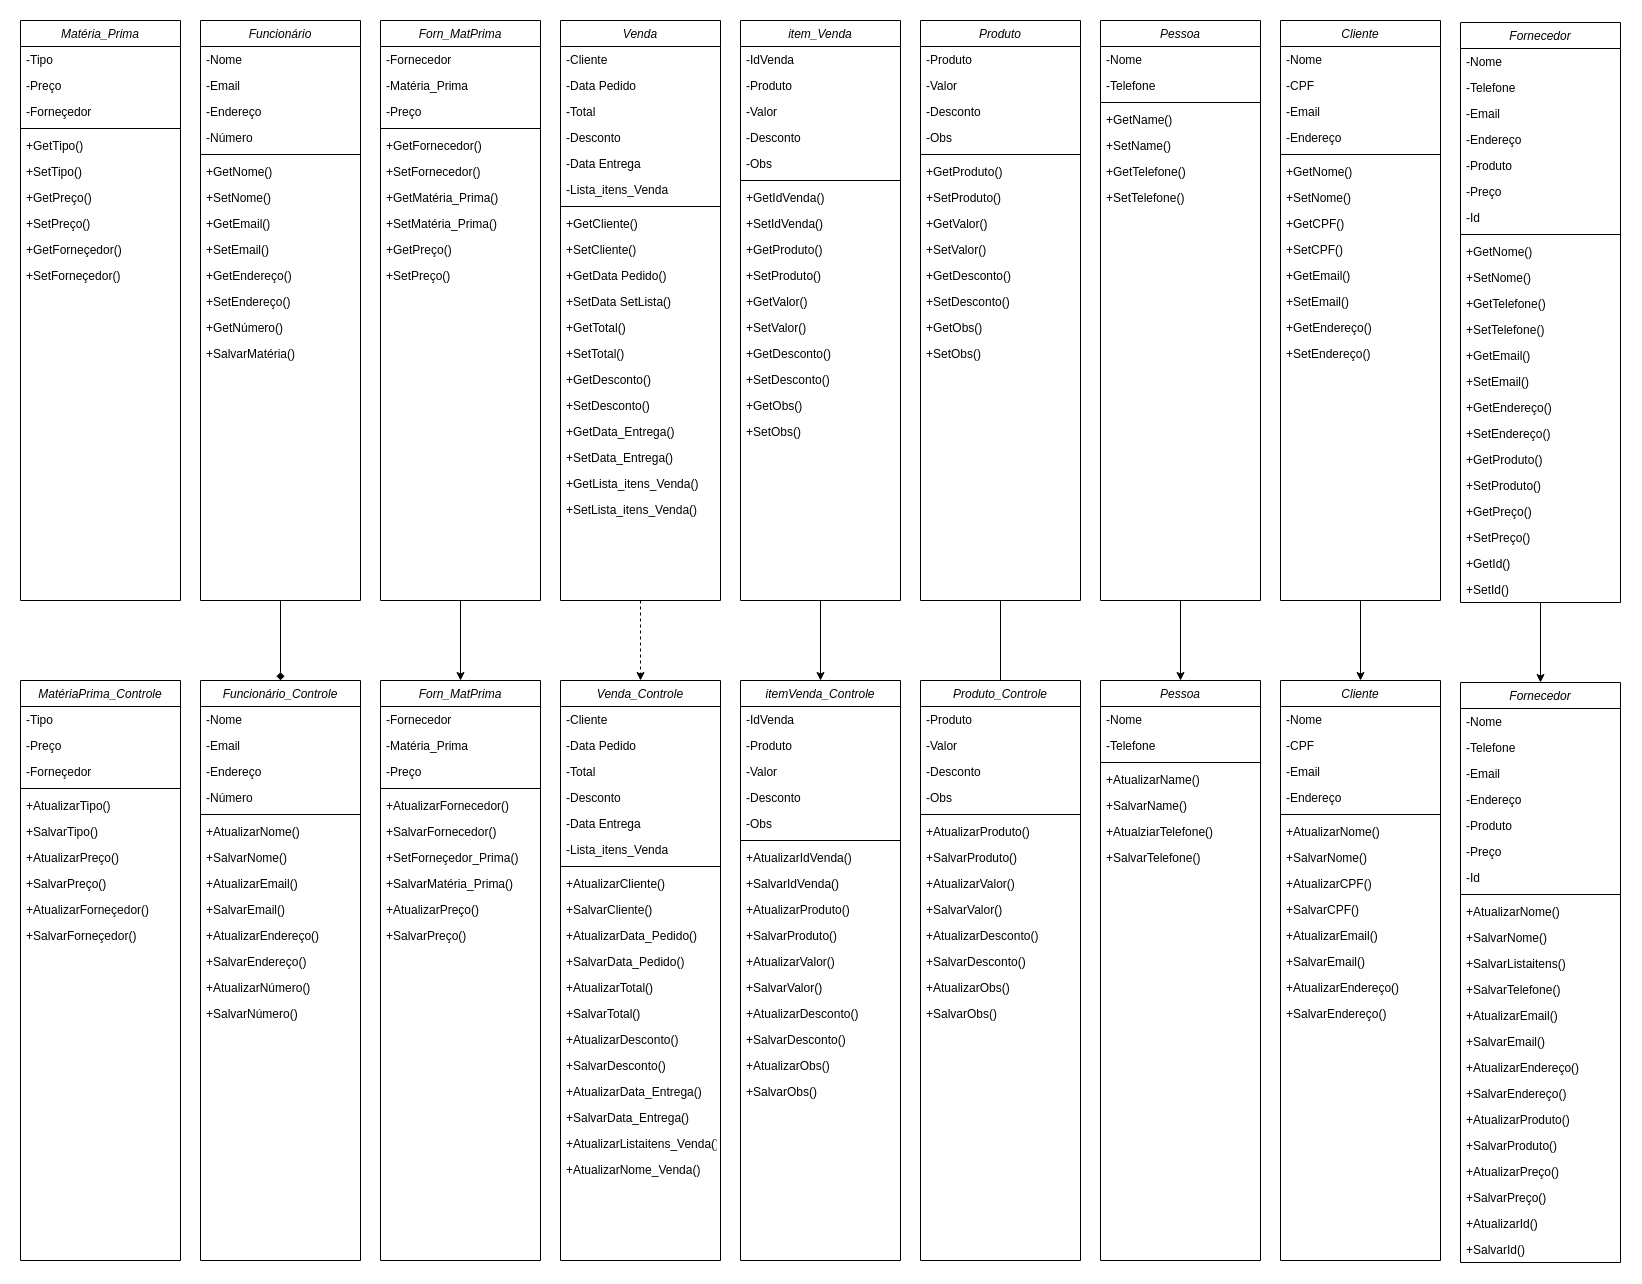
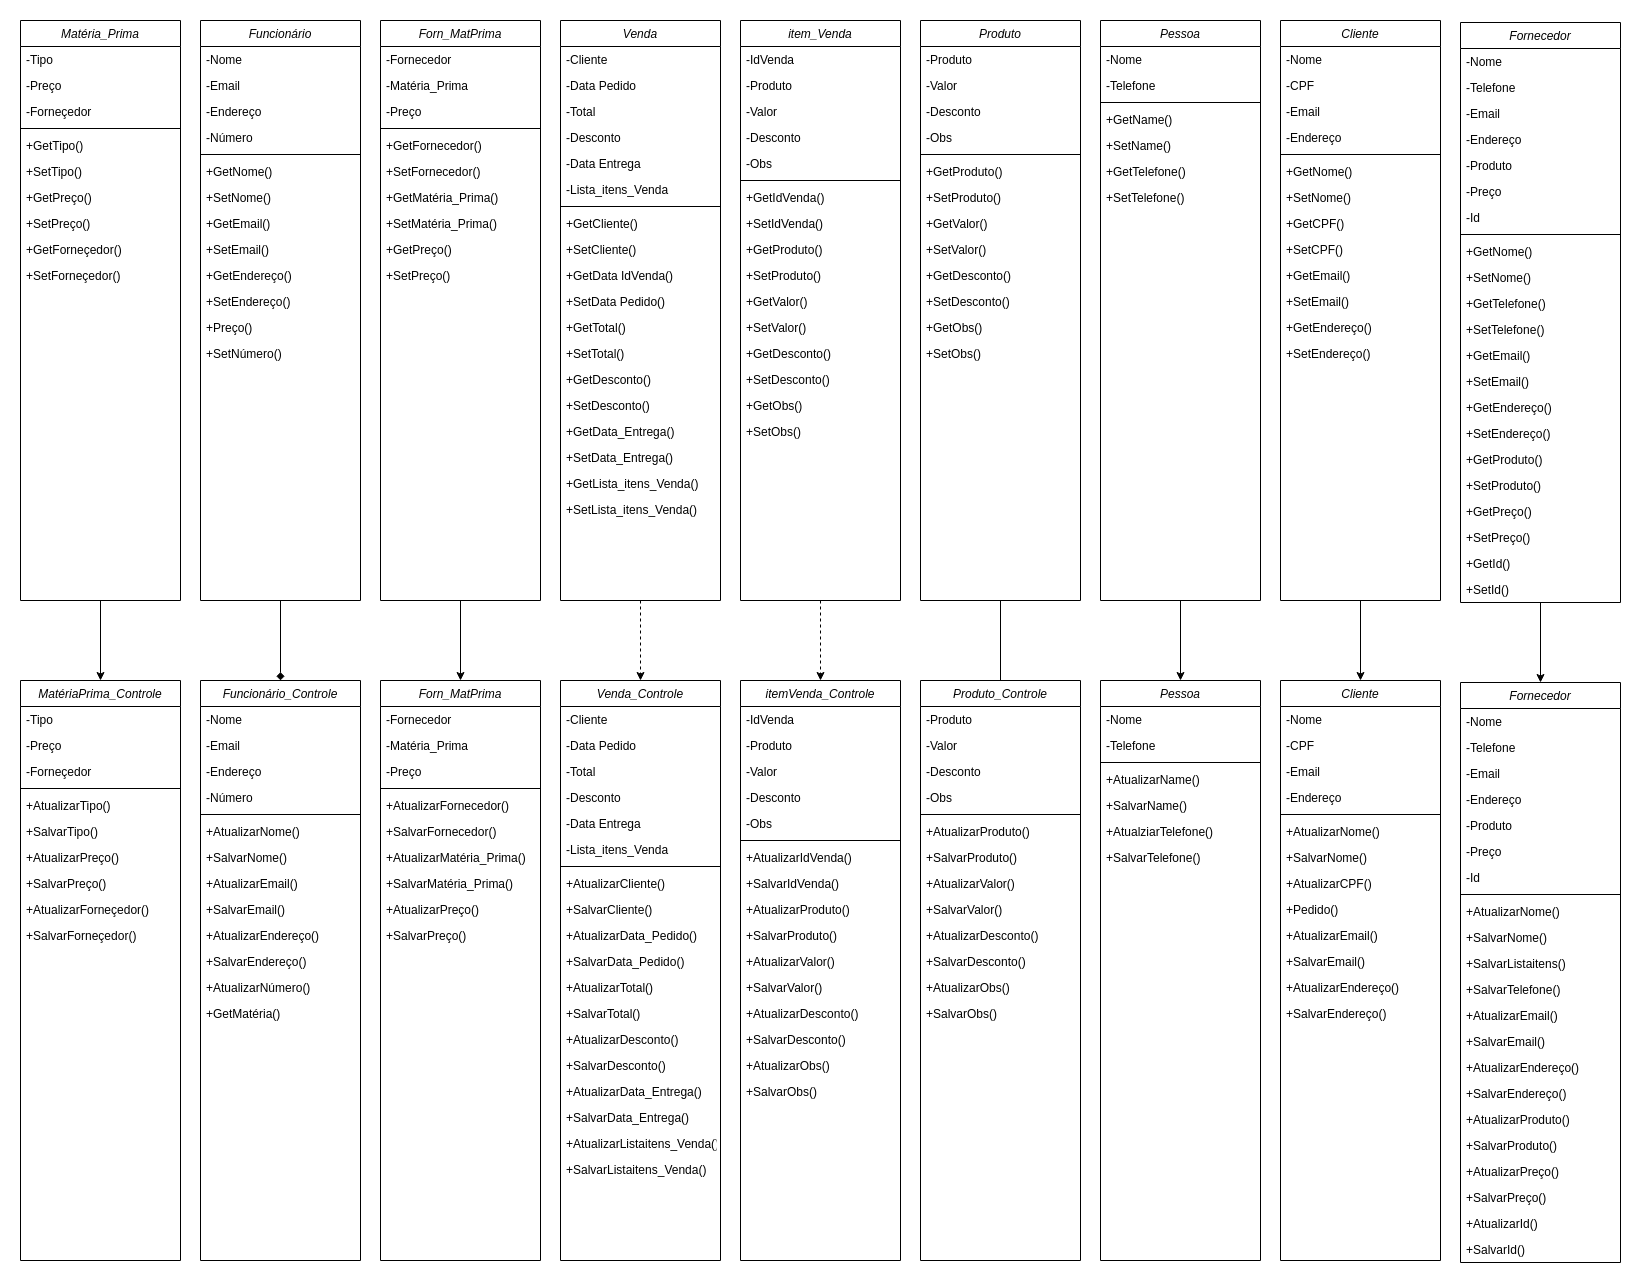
(620, 276) -> (625, 276)
(627, 302) -> (620, 302)
(246, 328) -> (233, 328)
(257, 354) -> (246, 354)
none -> (101, 638)
(821, 638) -> (821, 638)
(458, 858) -> (464, 858)
(1325, 910) -> (1315, 910)
(255, 1014) -> (248, 1014)
(637, 1170) -> (645, 1170)
